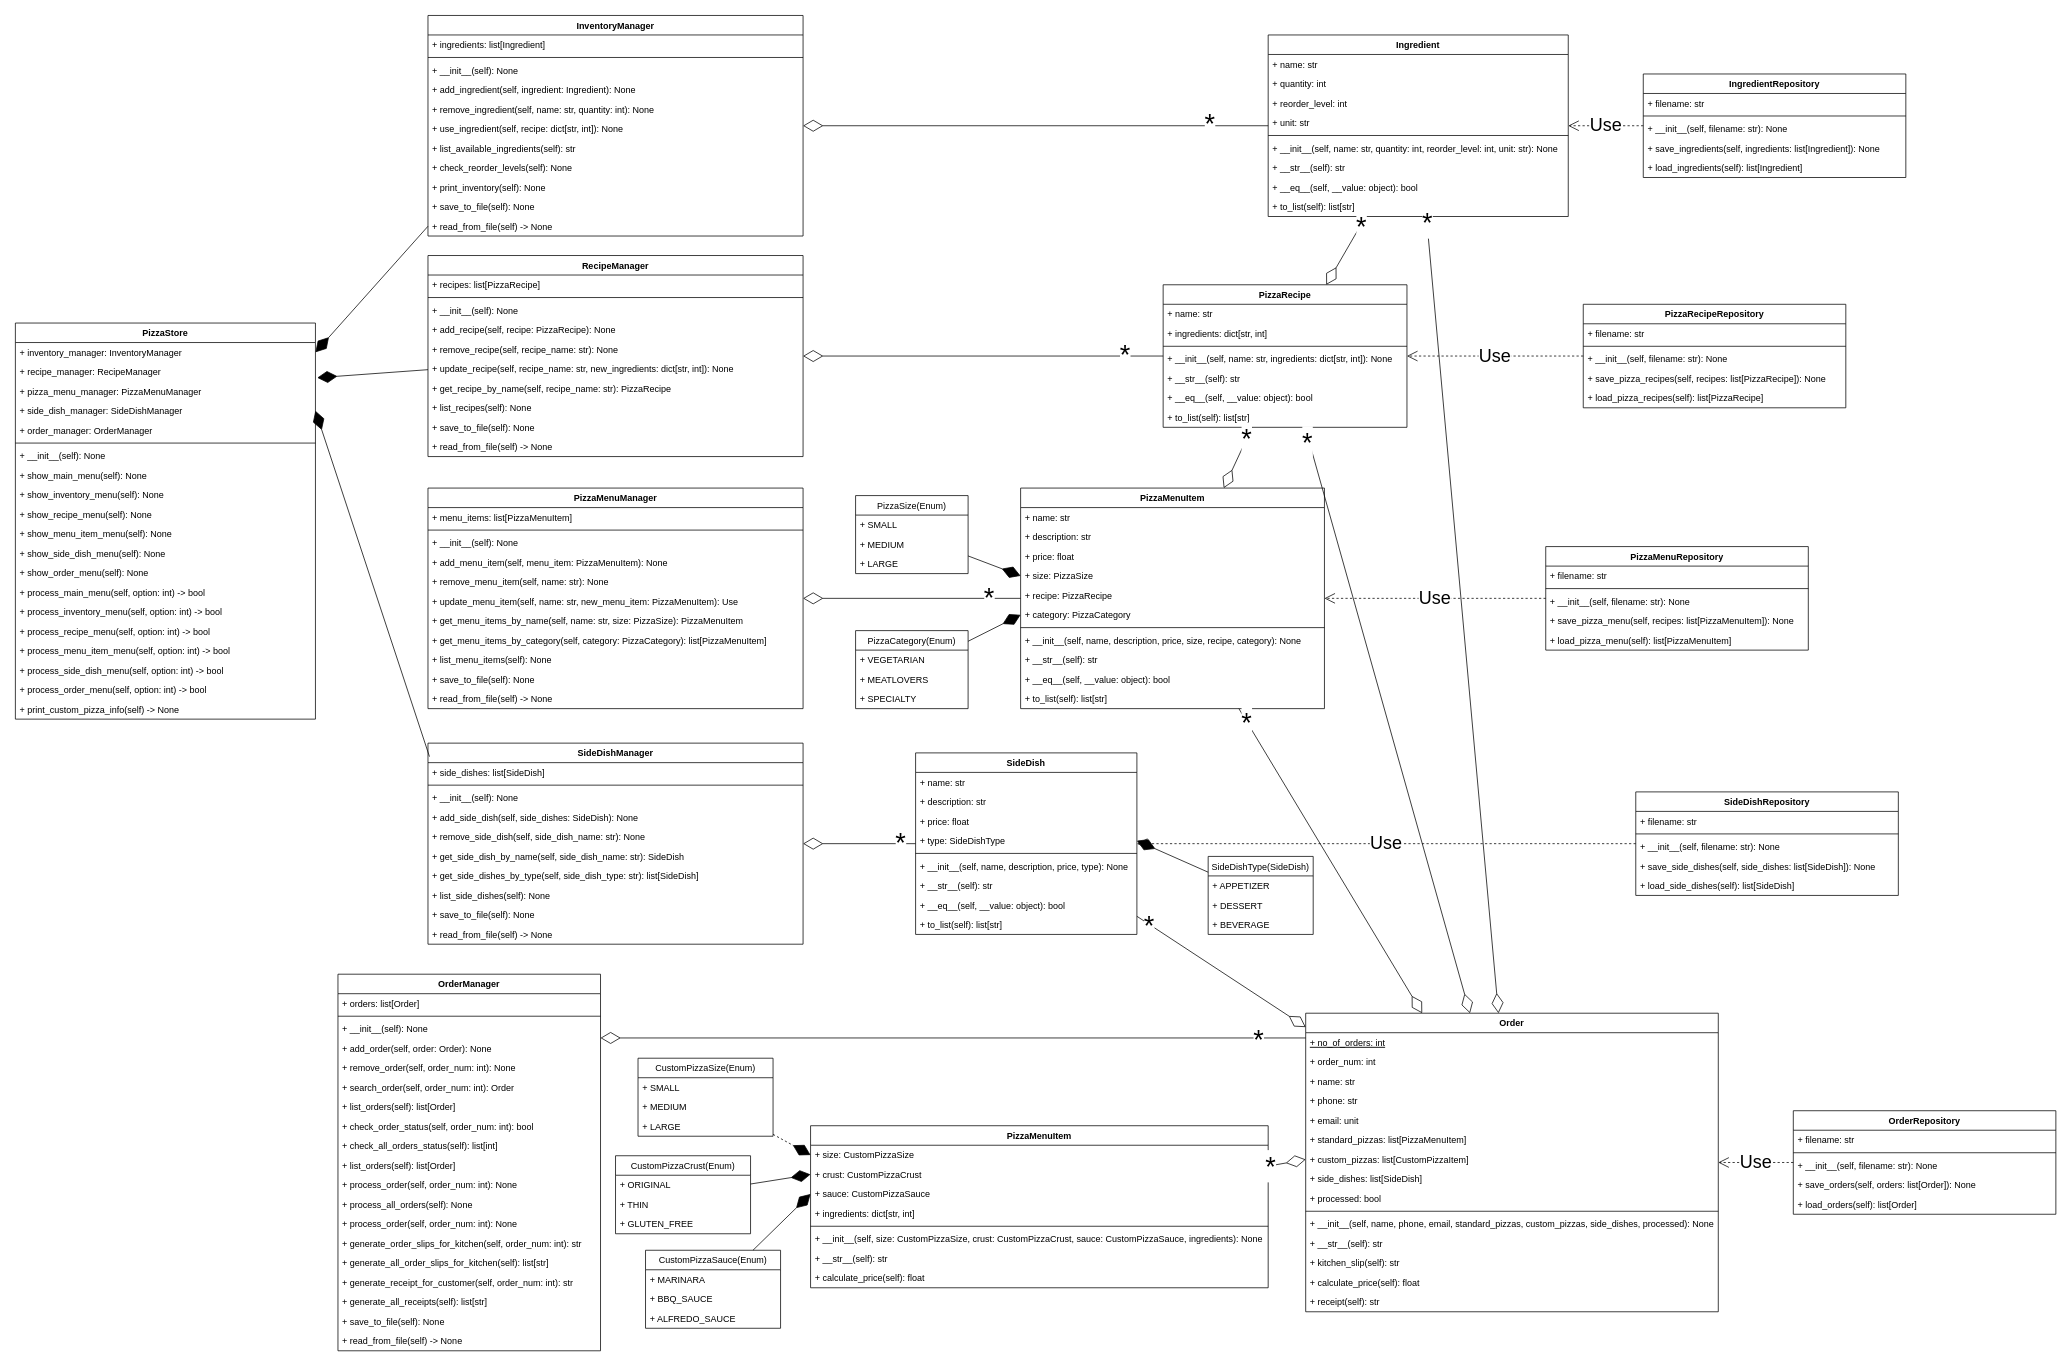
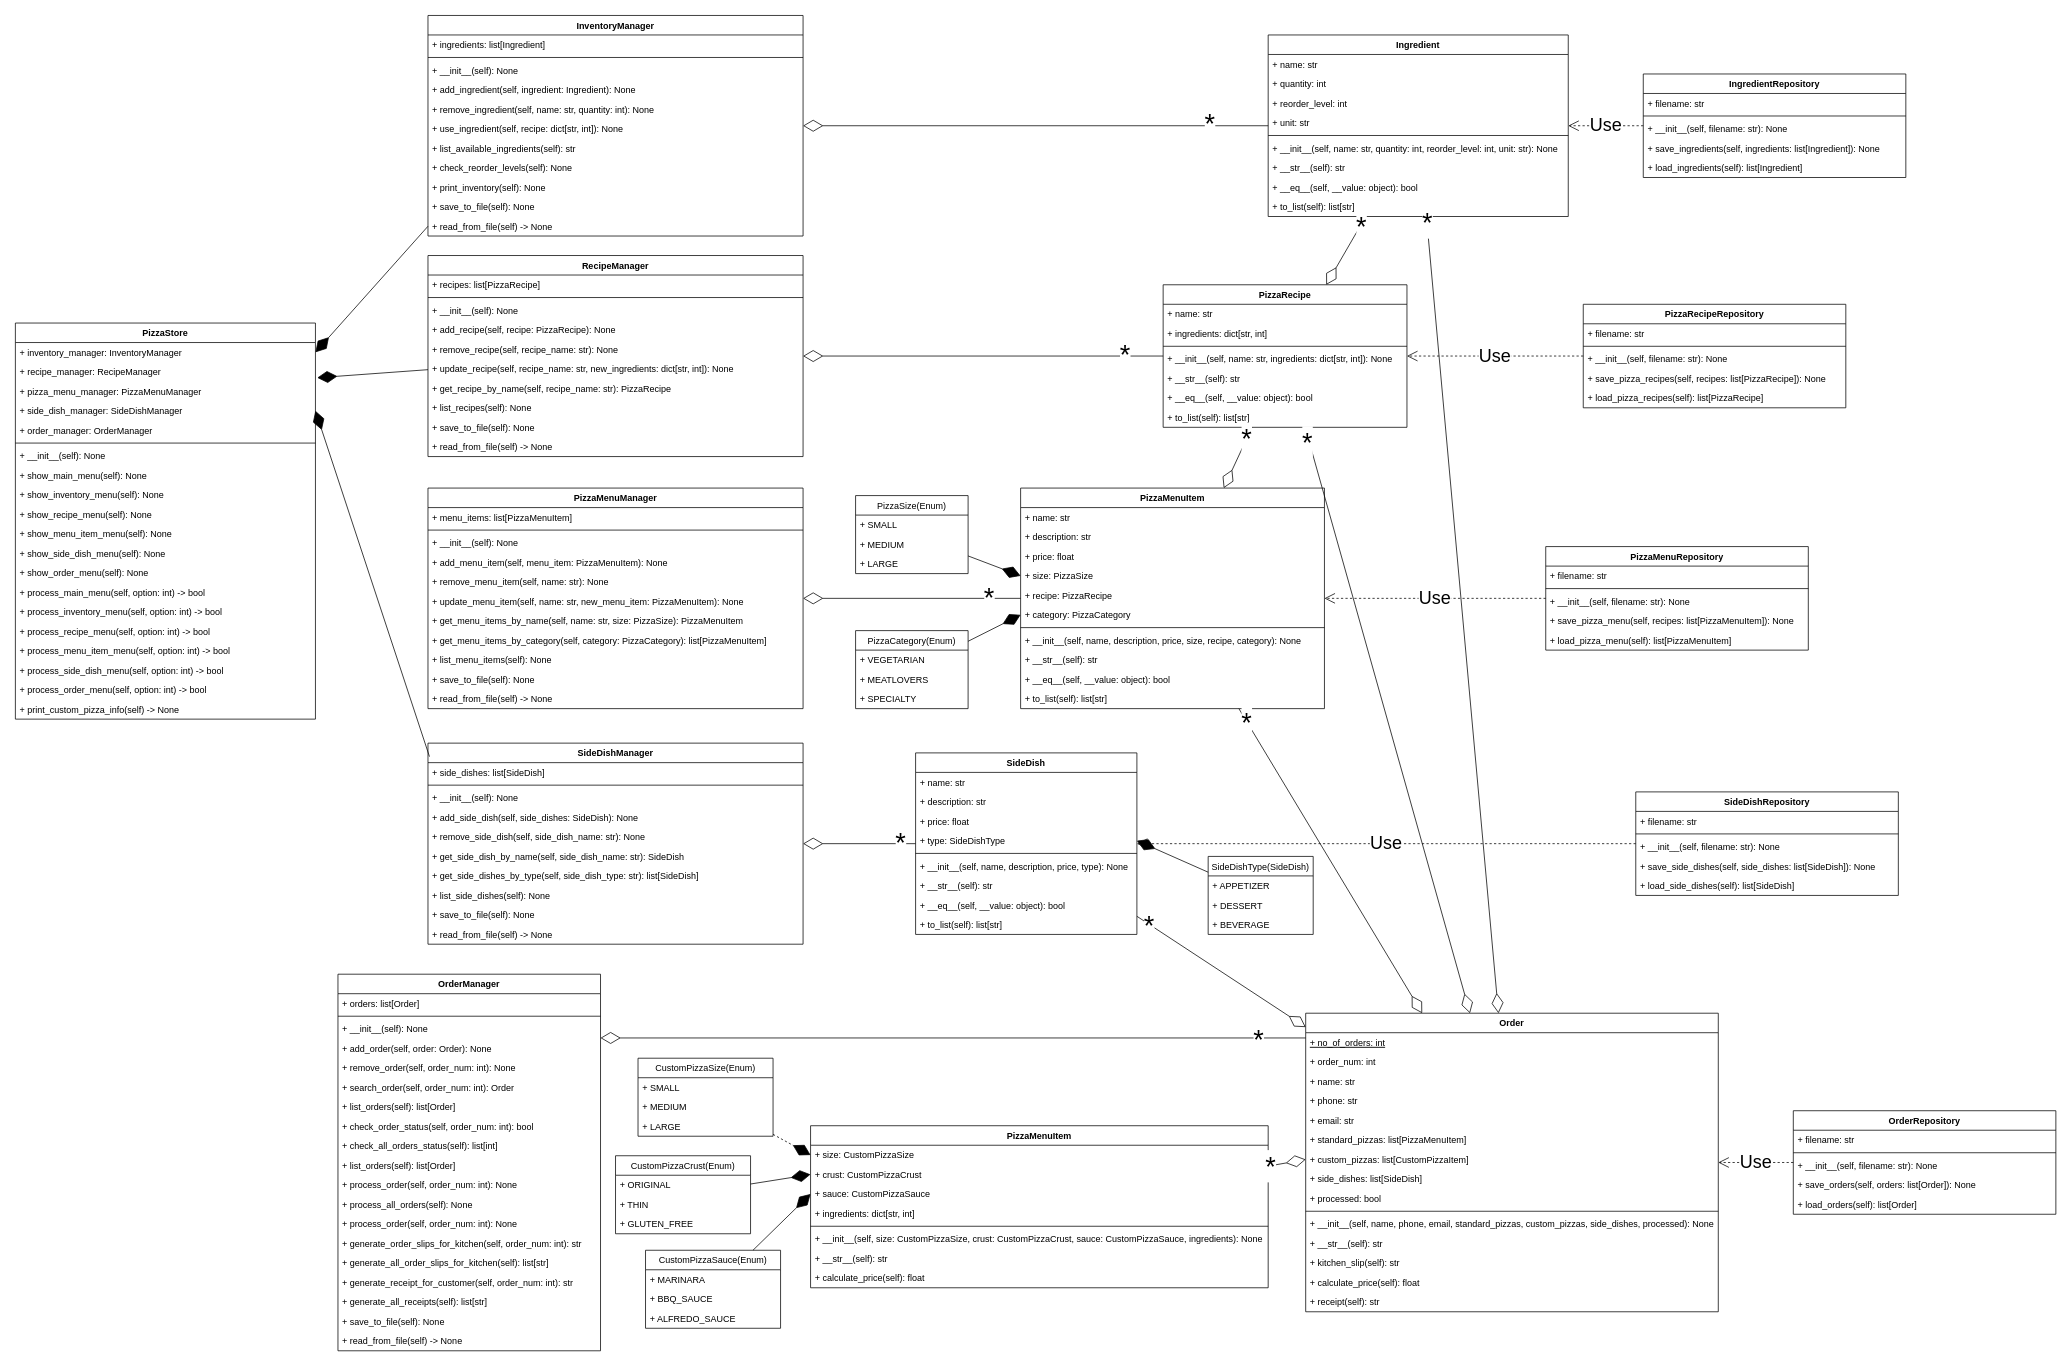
(591, 602) -> (593, 602)
(1335, 1121) -> (1334, 1121)
